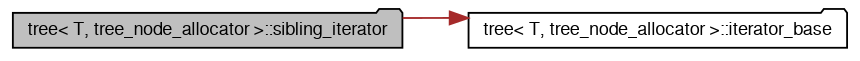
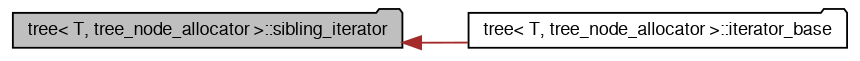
(426, 18) -> (445, 43)
